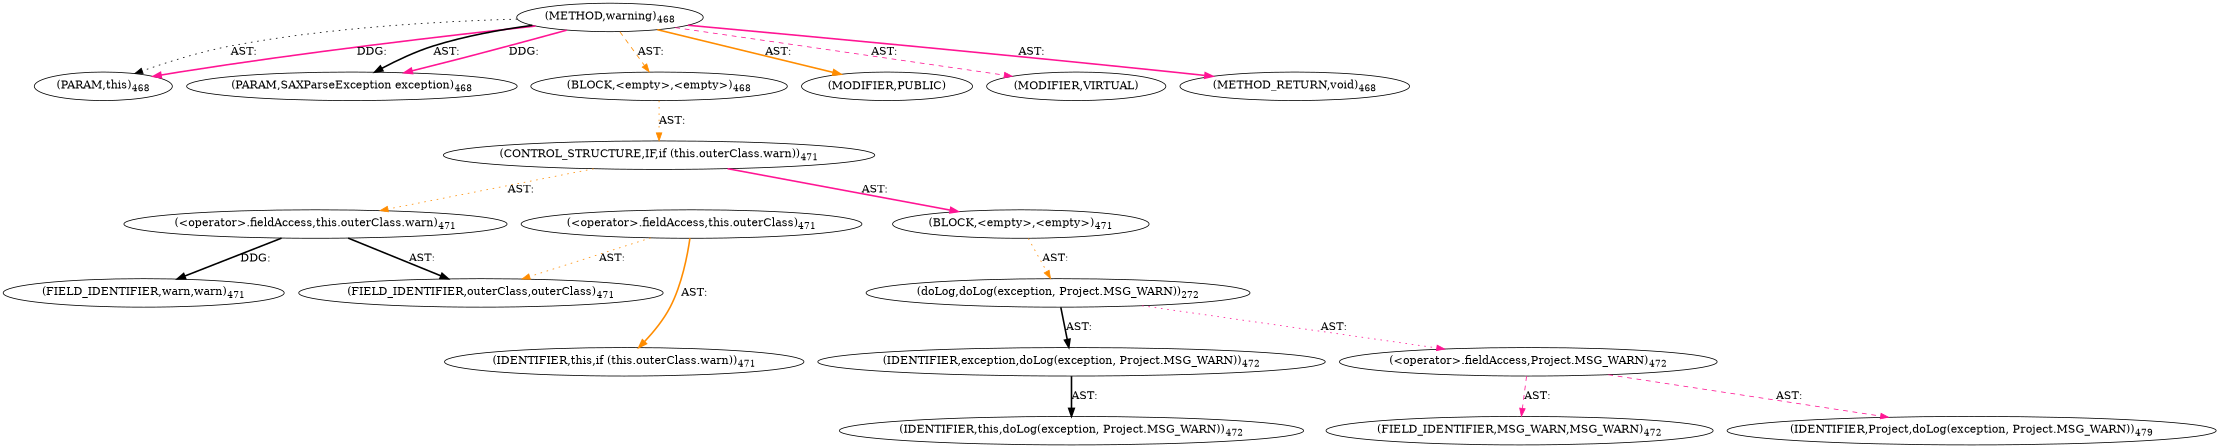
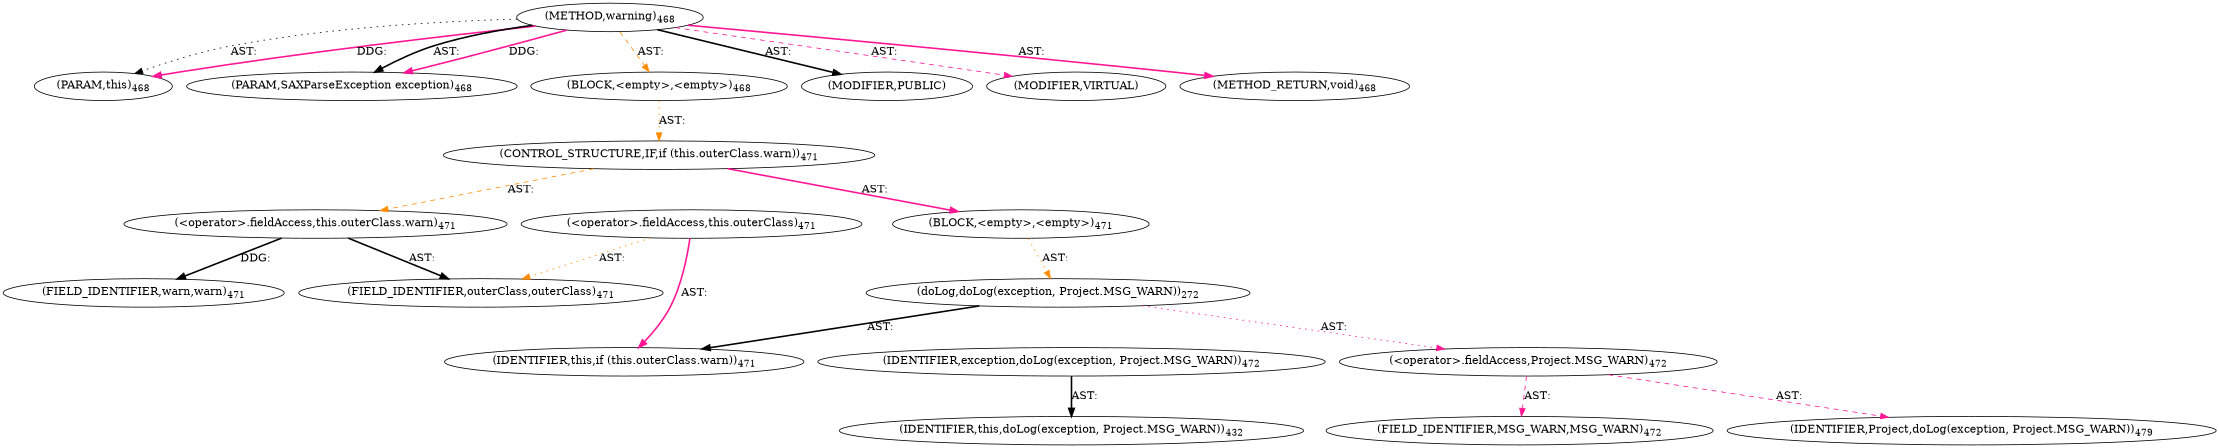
(745, 51) -> (745, 51)
(491, 189) -> (491, 189)
(676, 294) -> (676, 294)
(1064, 323) -> (845, 327)
(1235, 429) -> (1235, 429)
